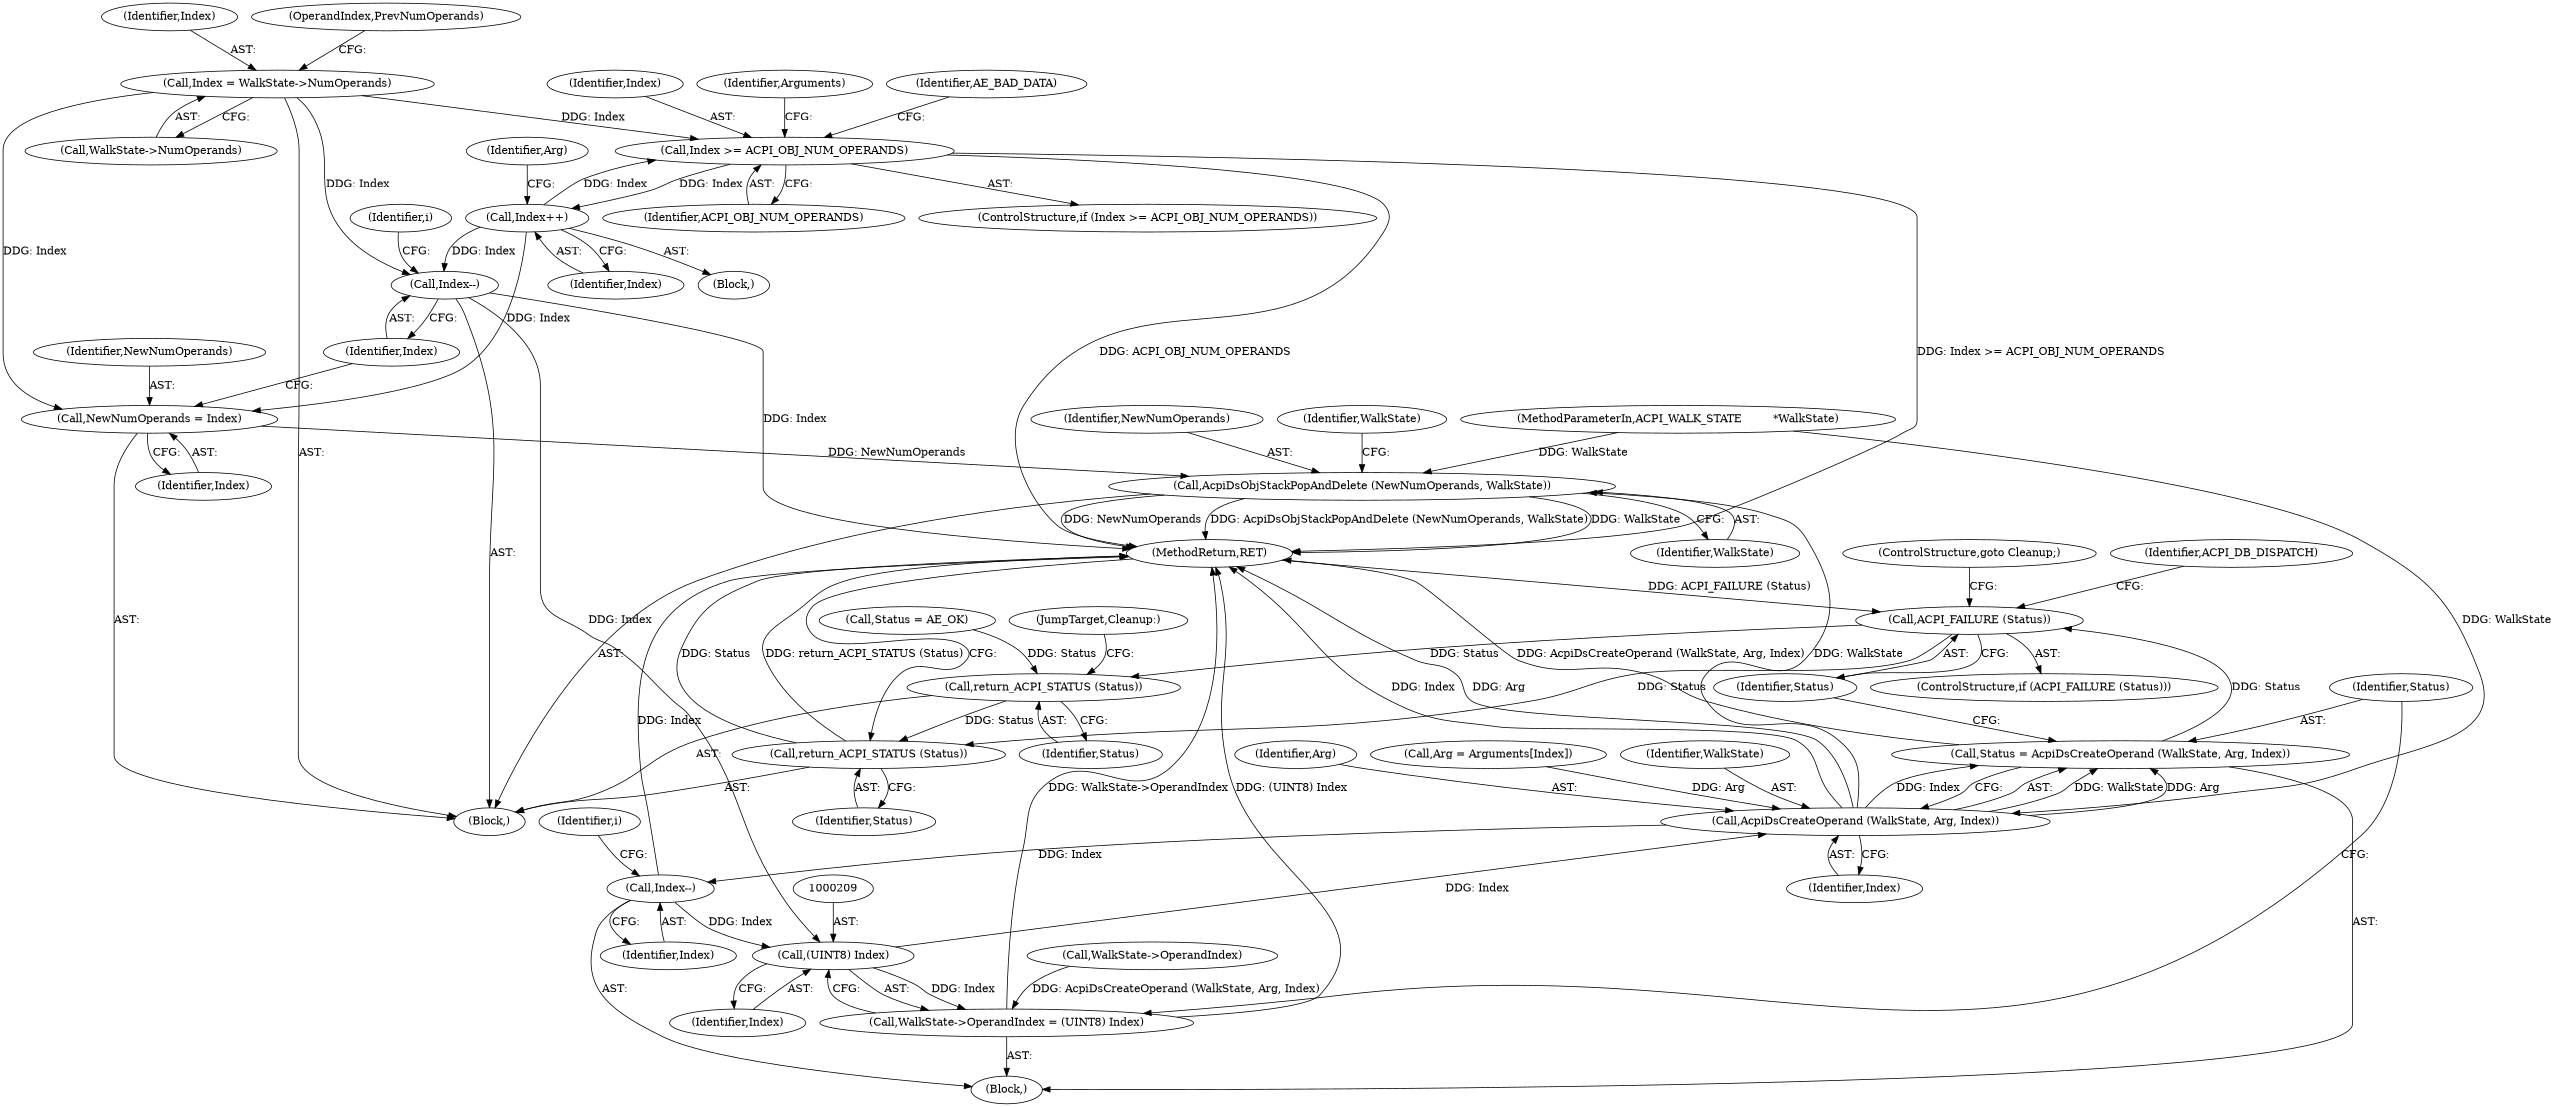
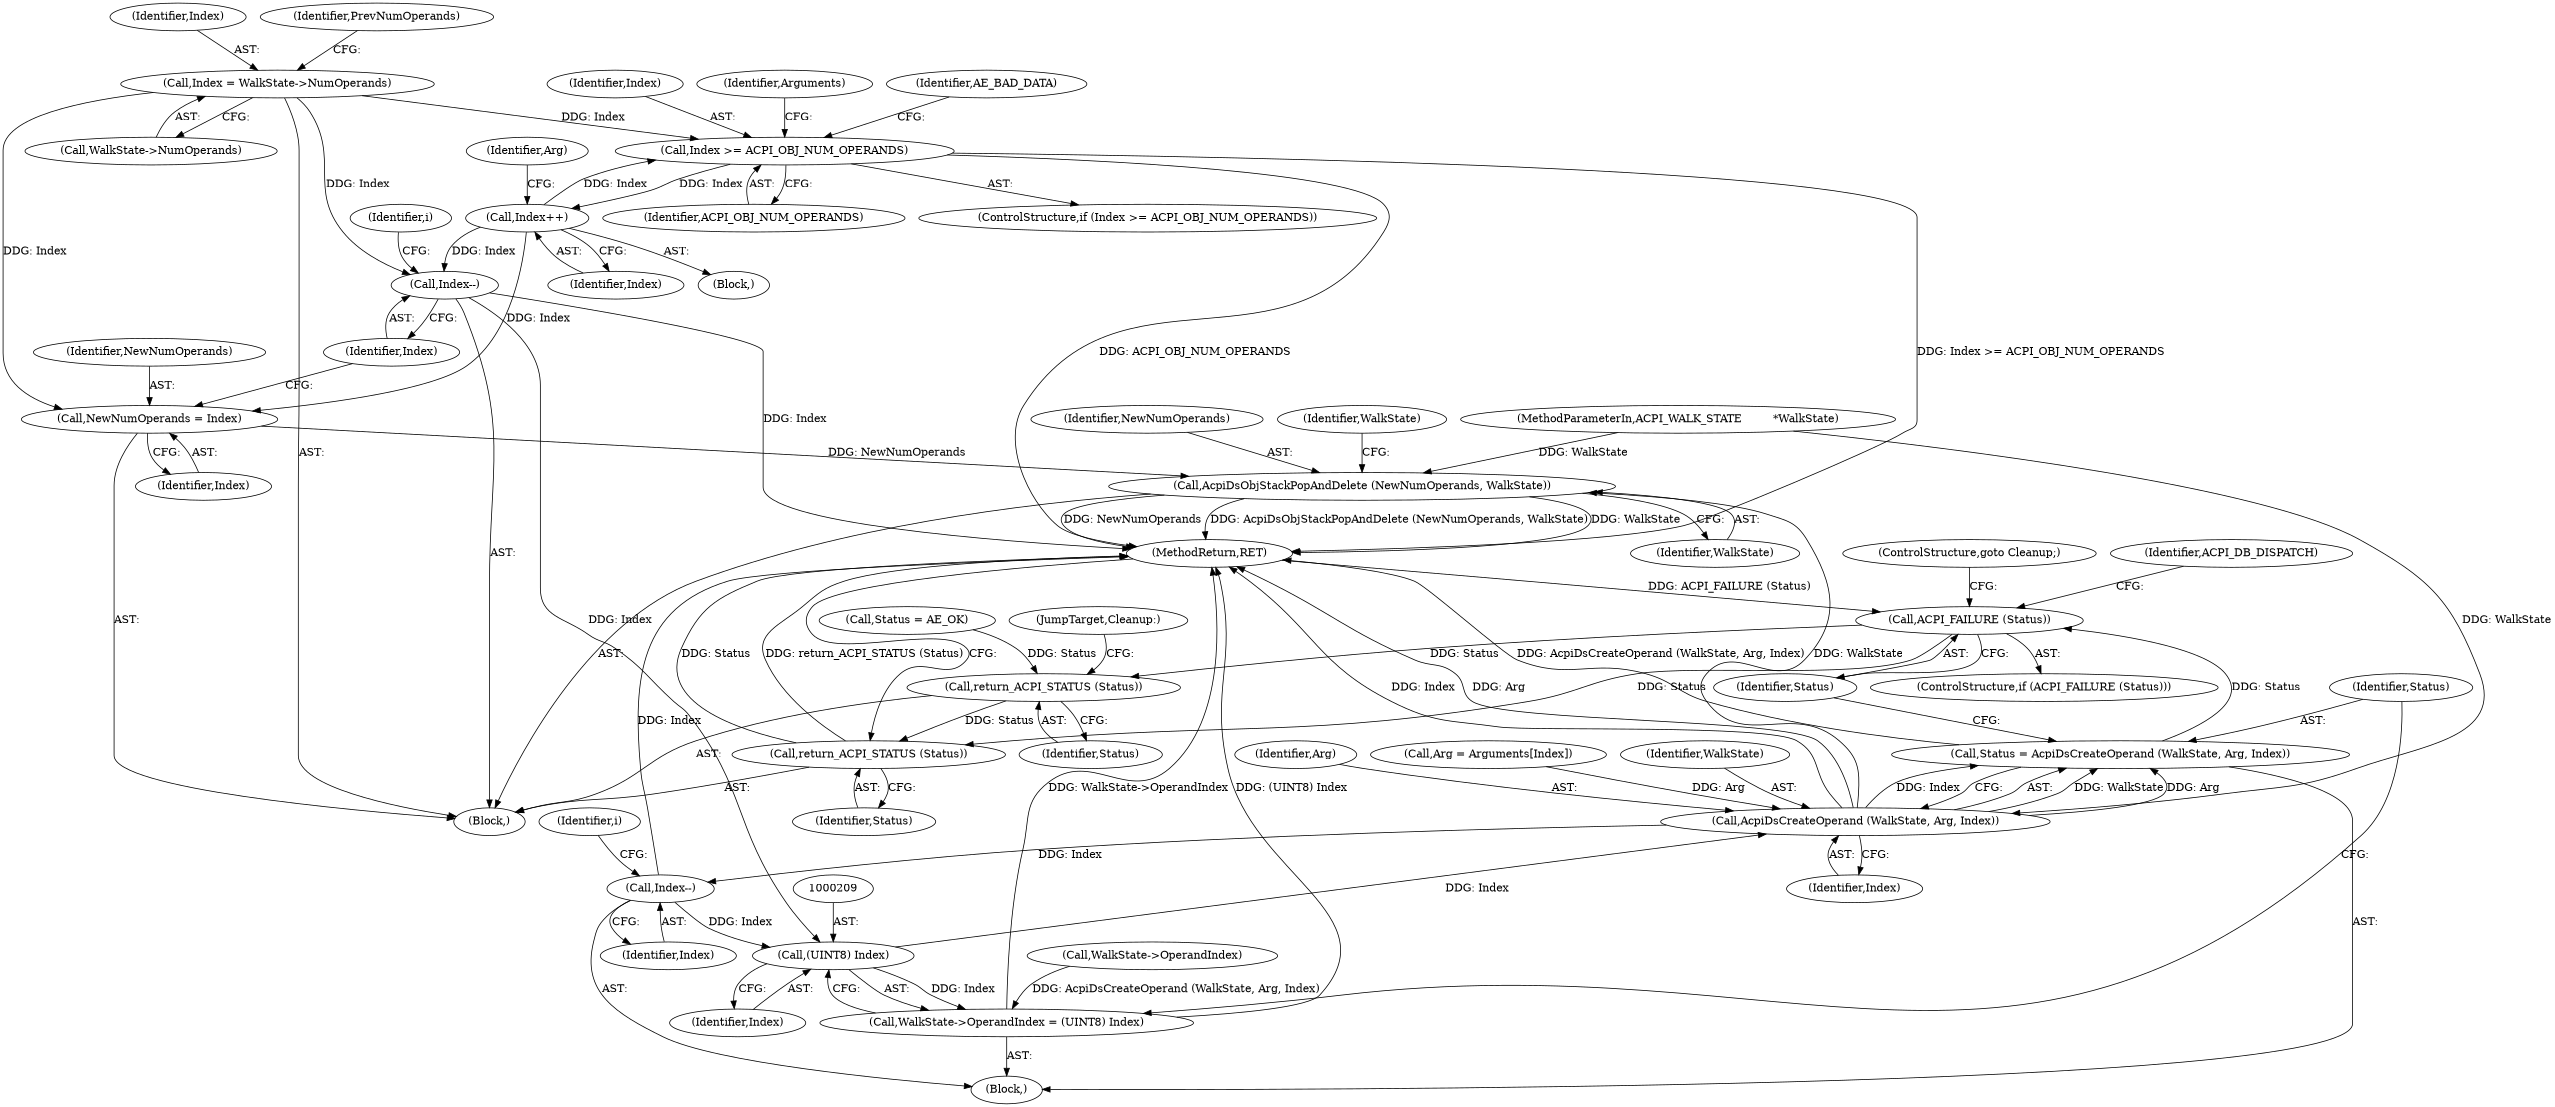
(386, 17) -> (377, 17)
